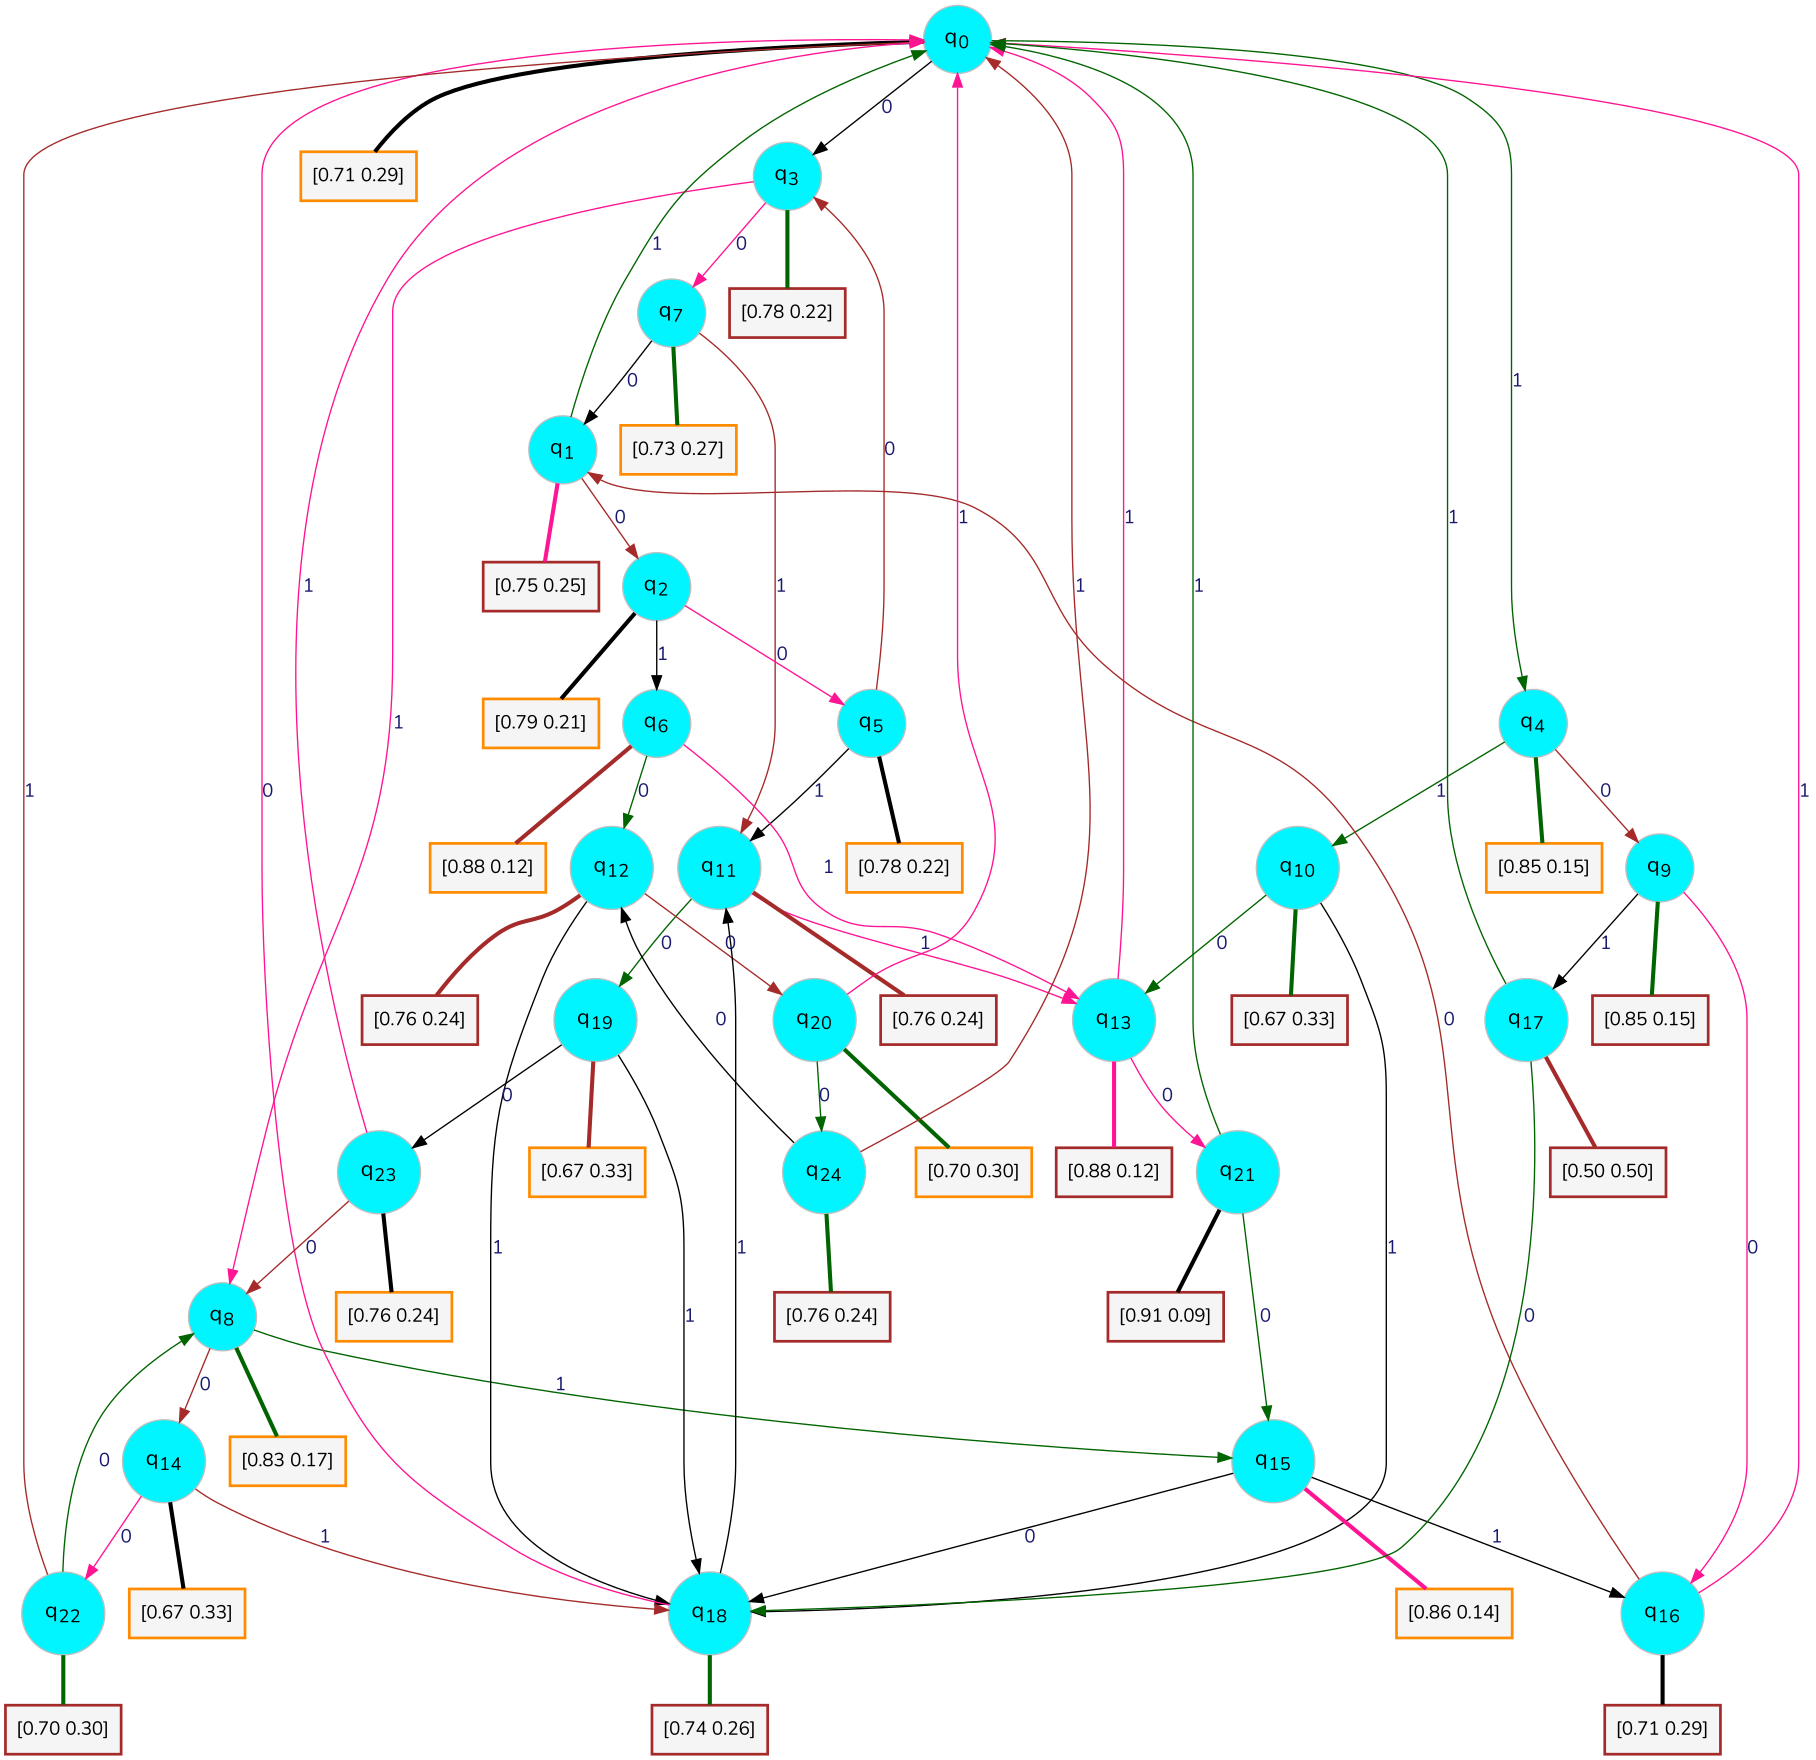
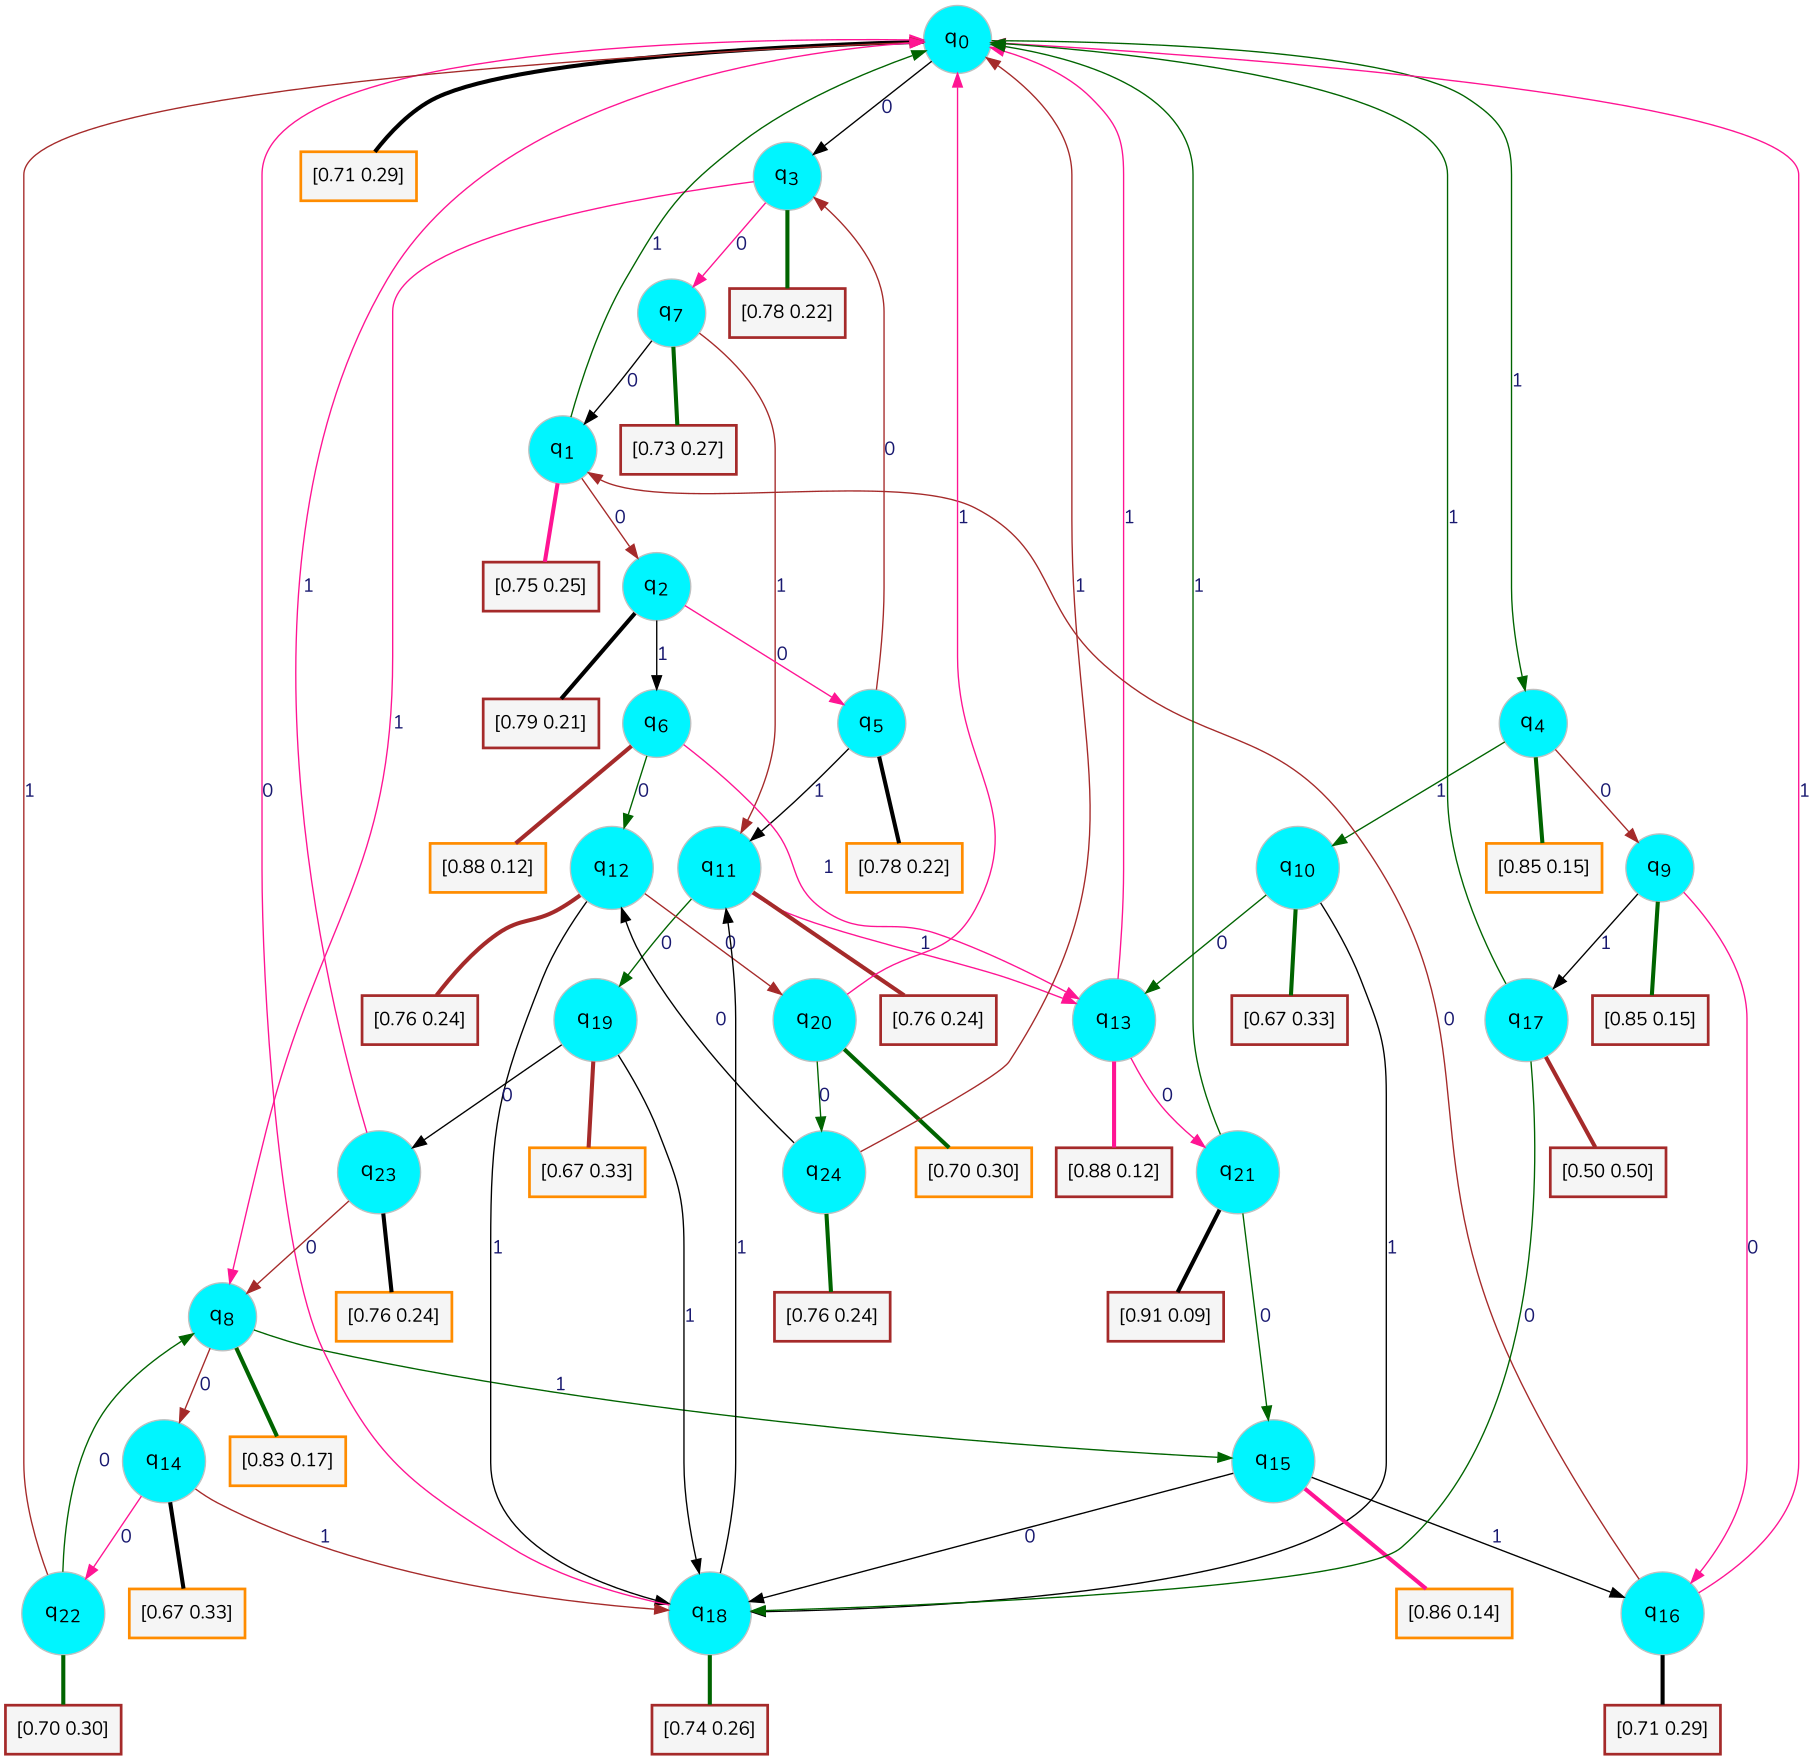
(679, 450) -> (679, 450)
(541, 723) -> (541, 723)
